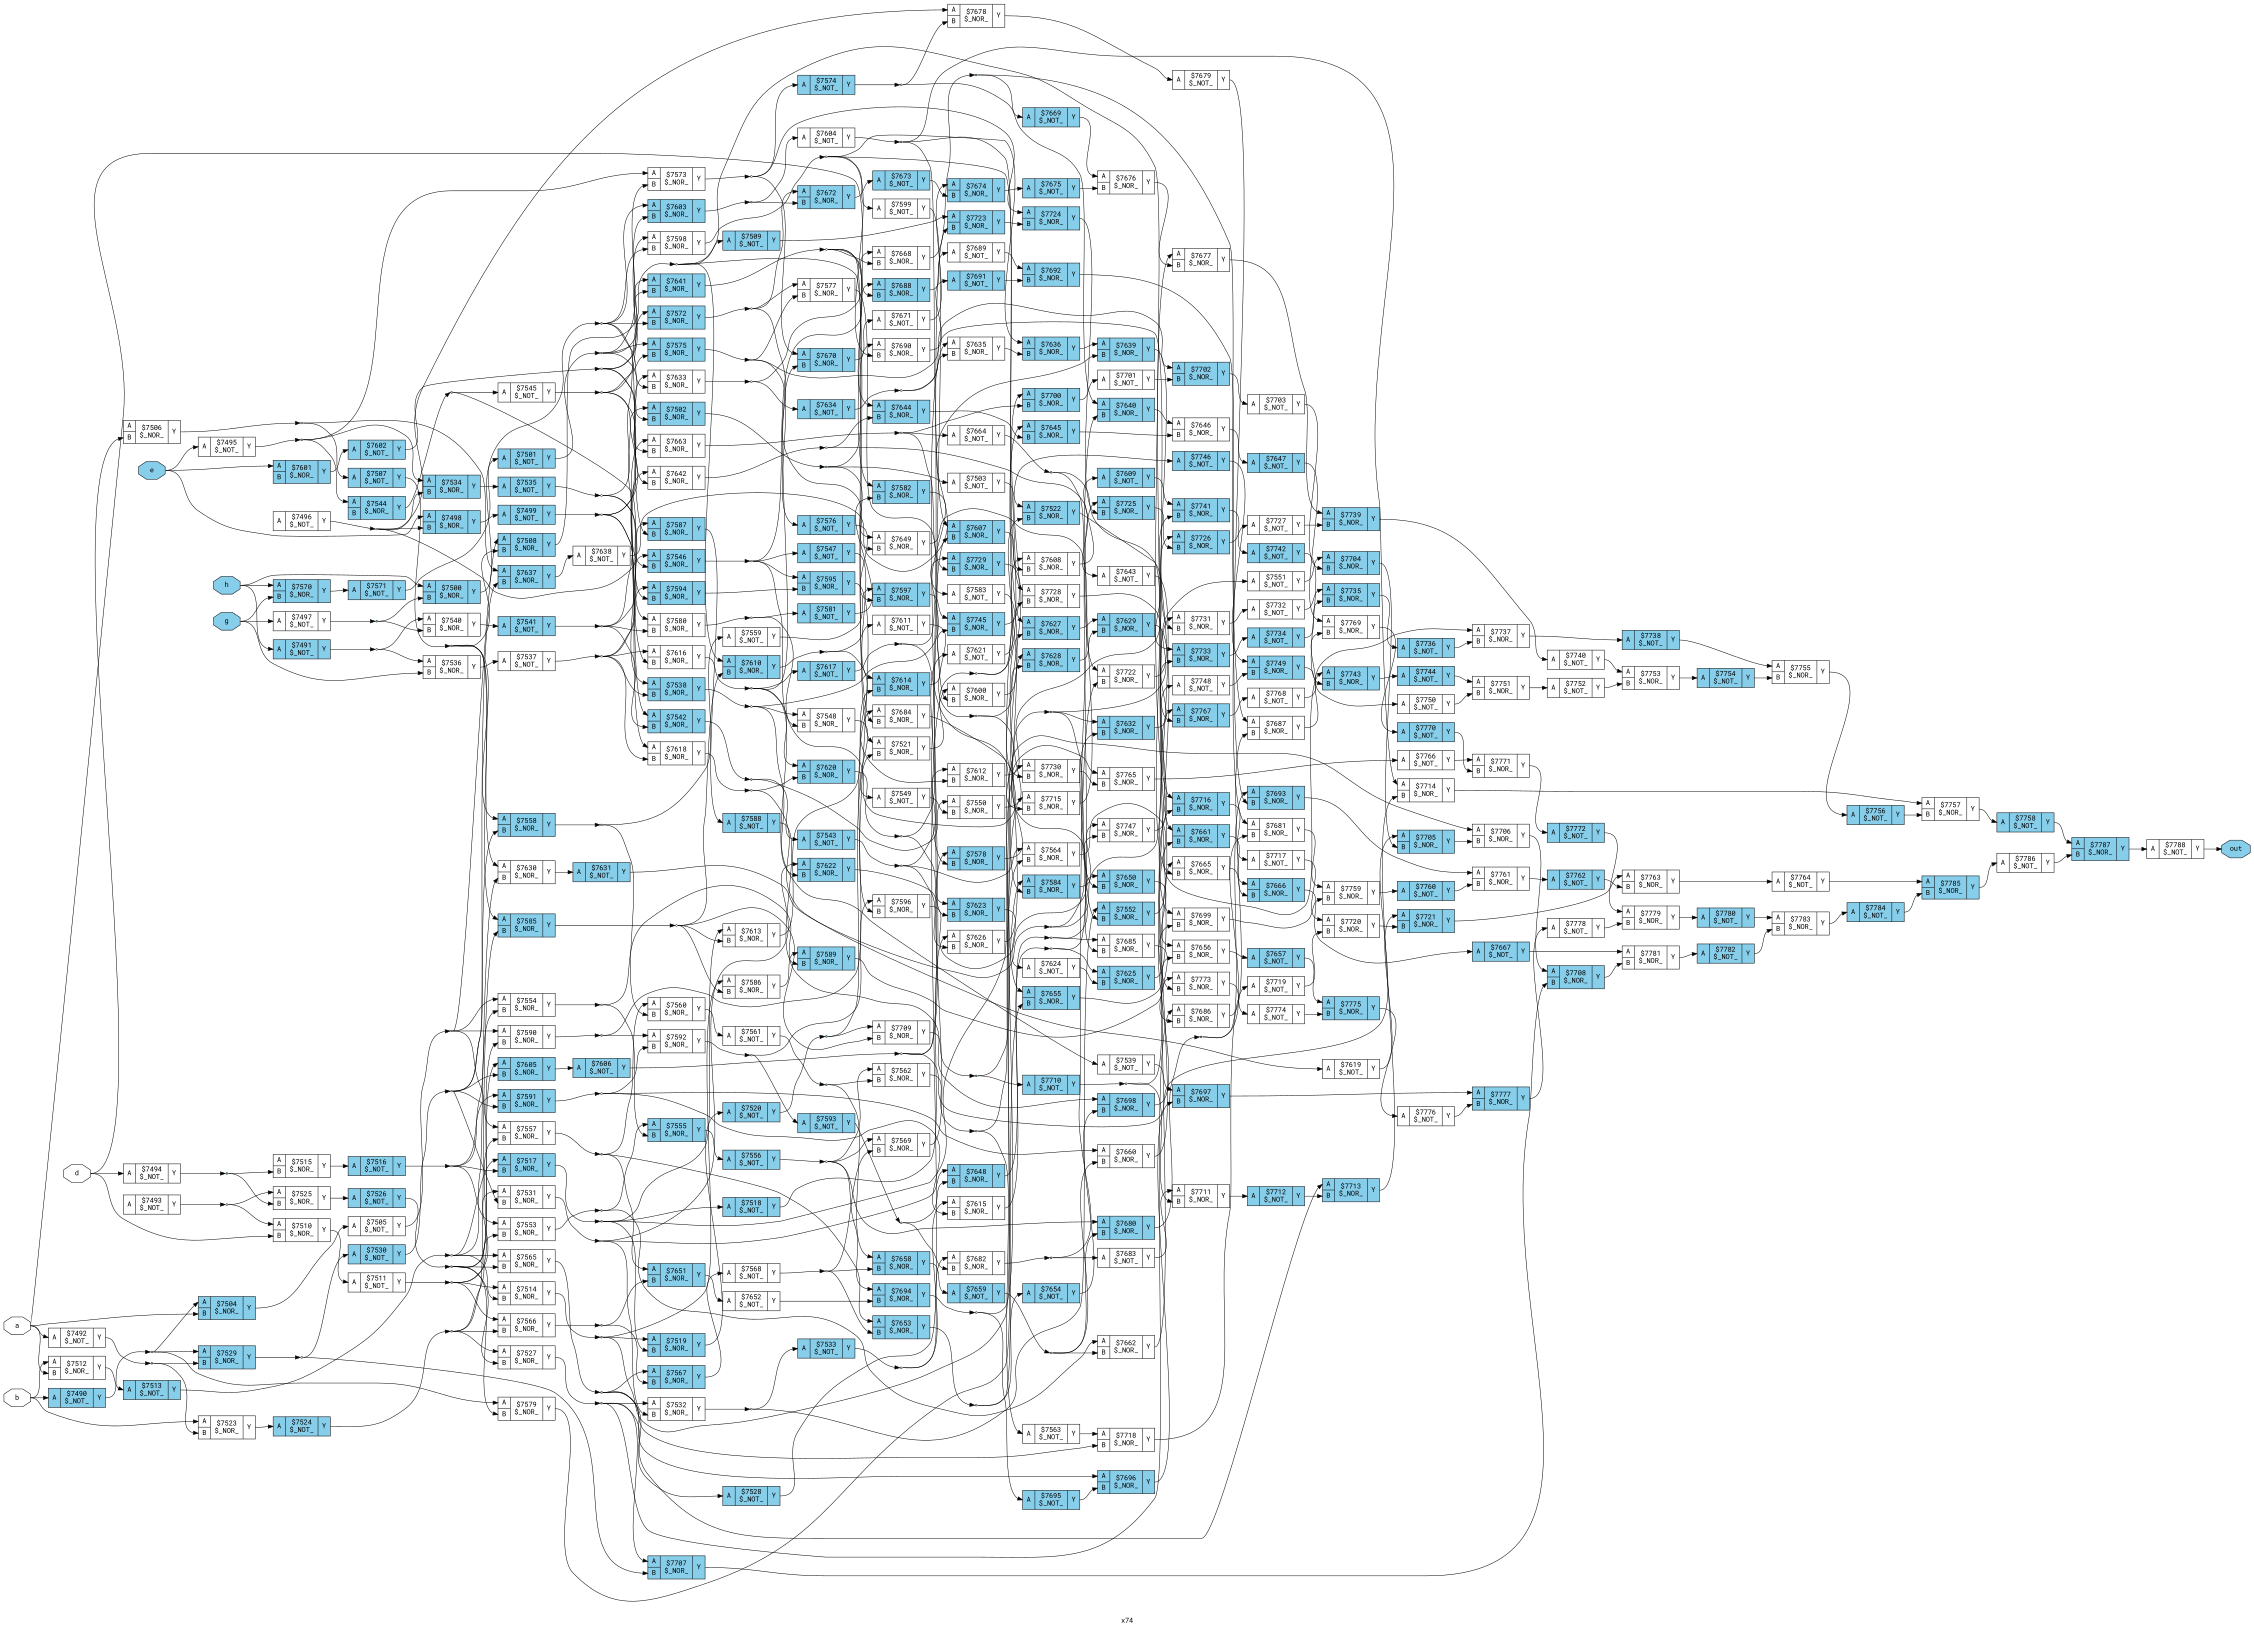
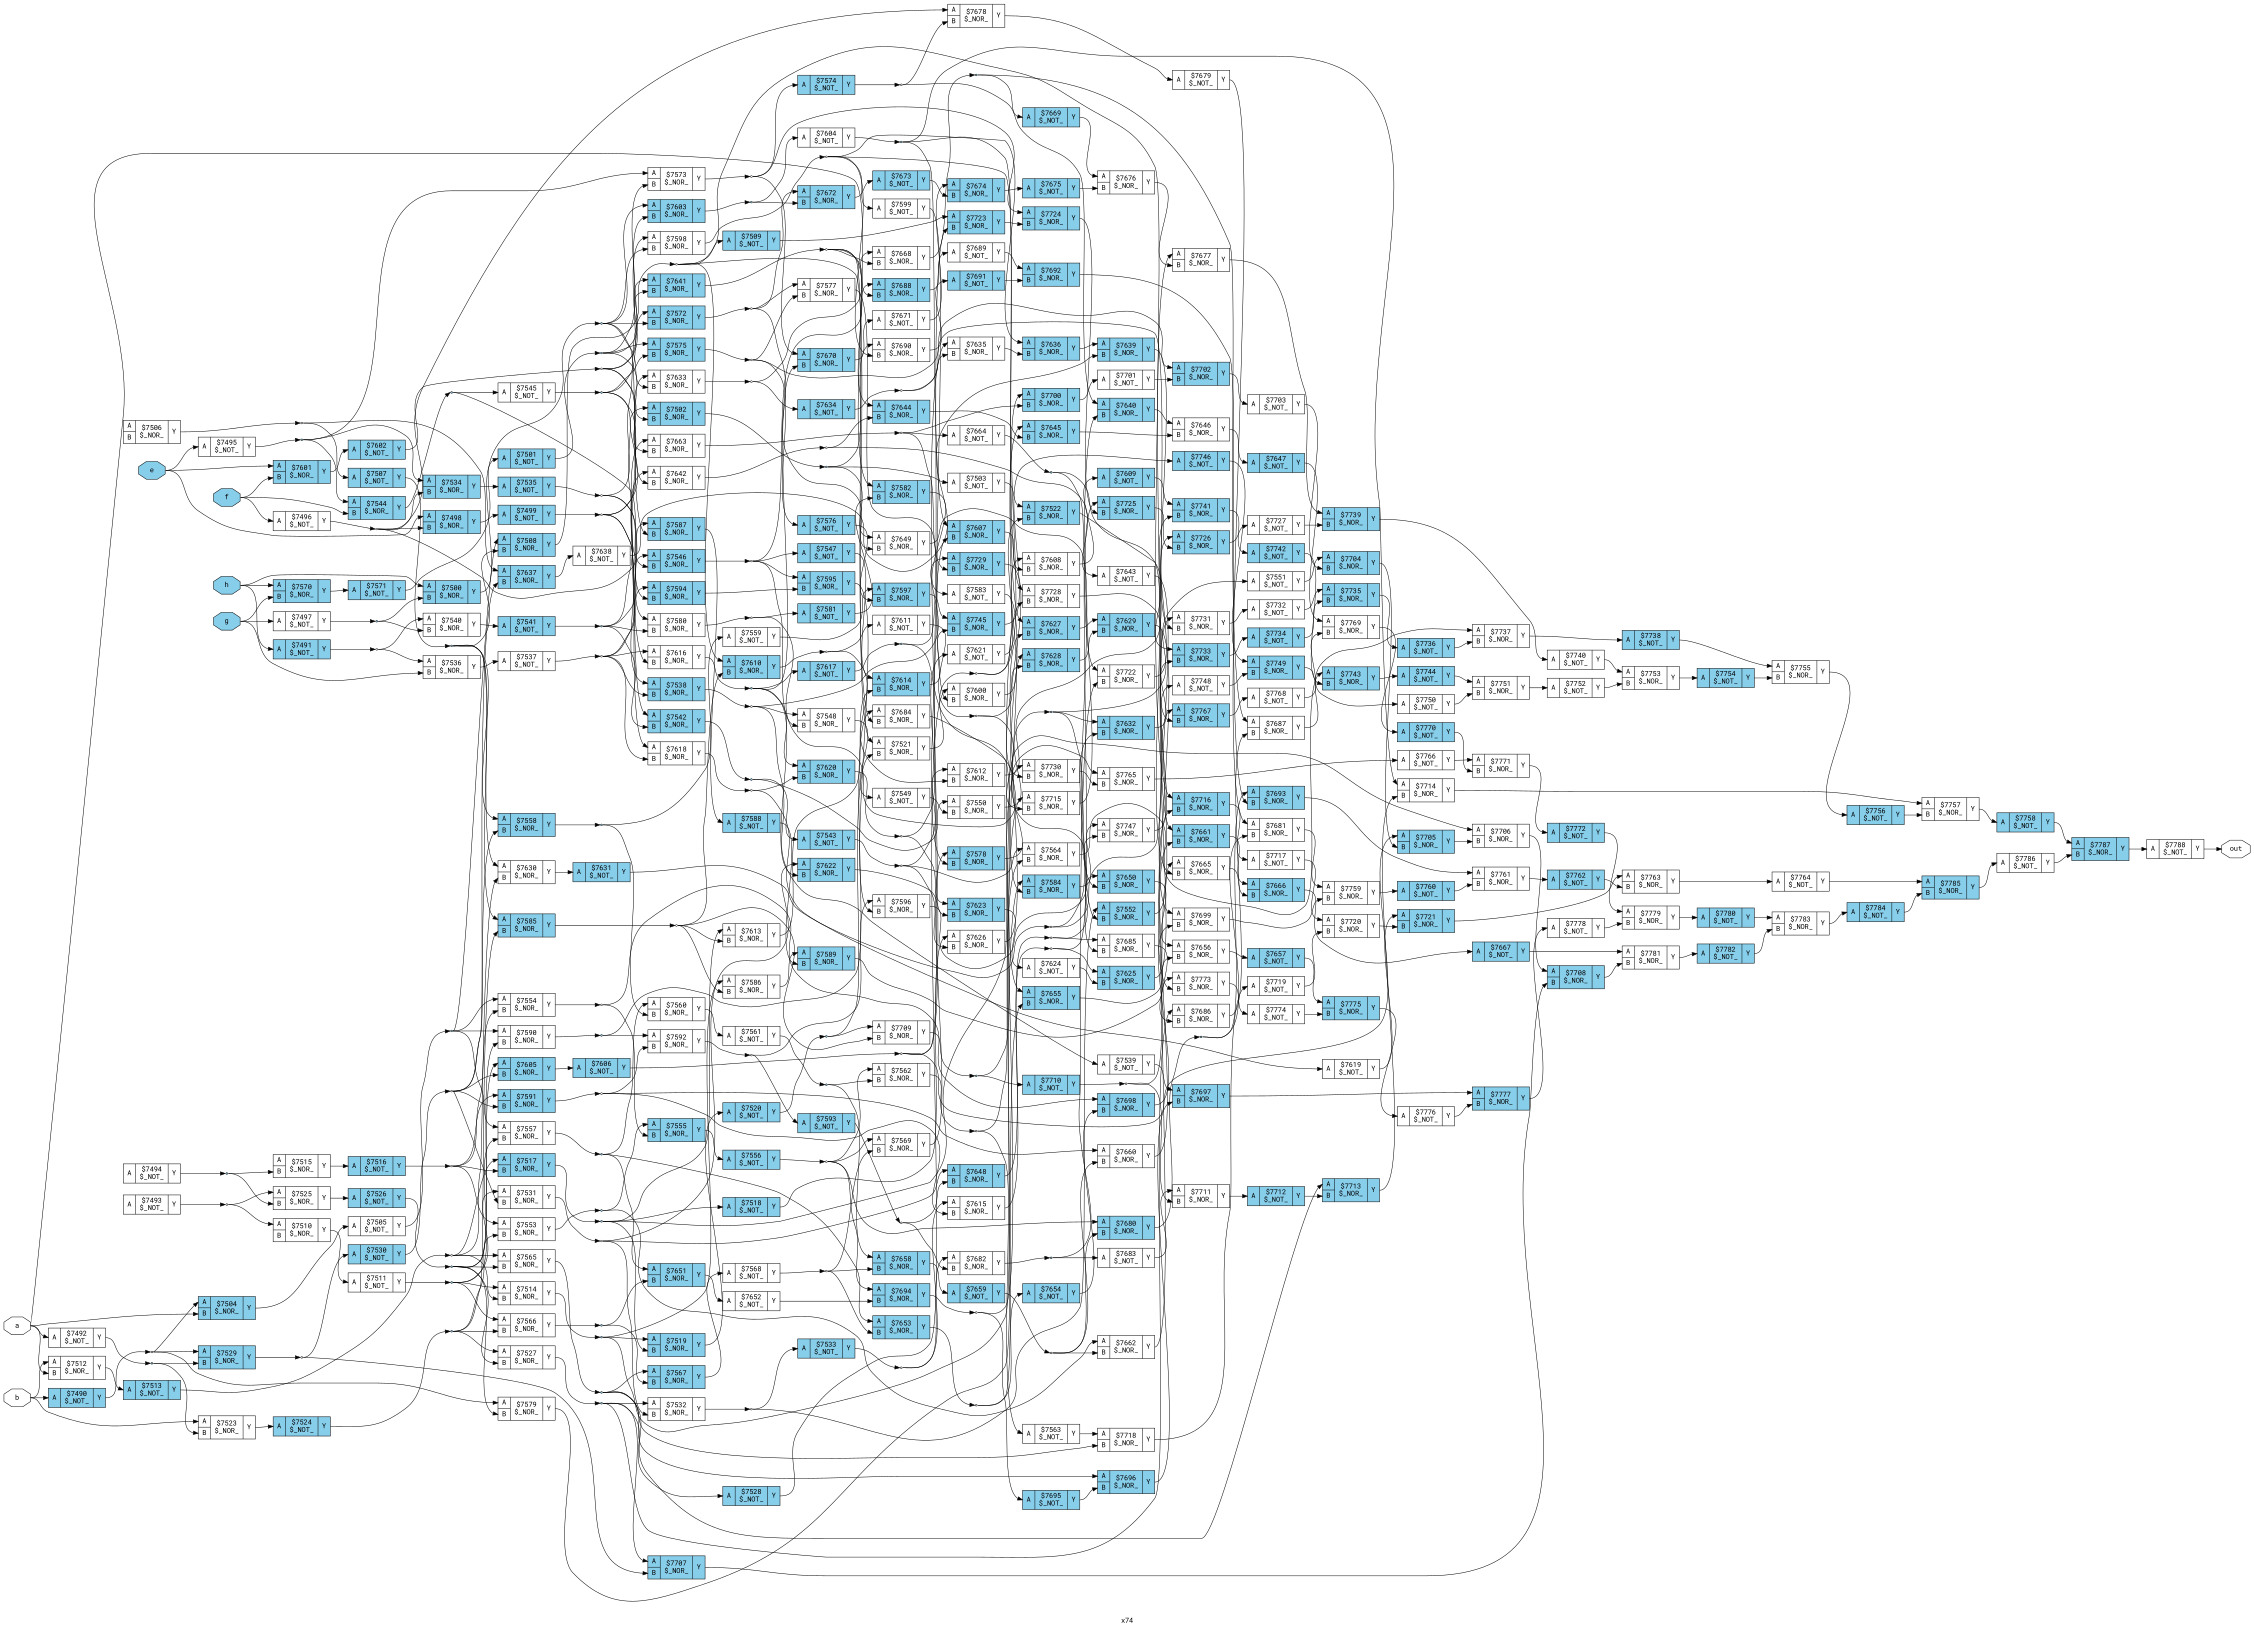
none -> (227, 497)
(2236, 849) -> (2236, 849)
(77, 1174) -> none
